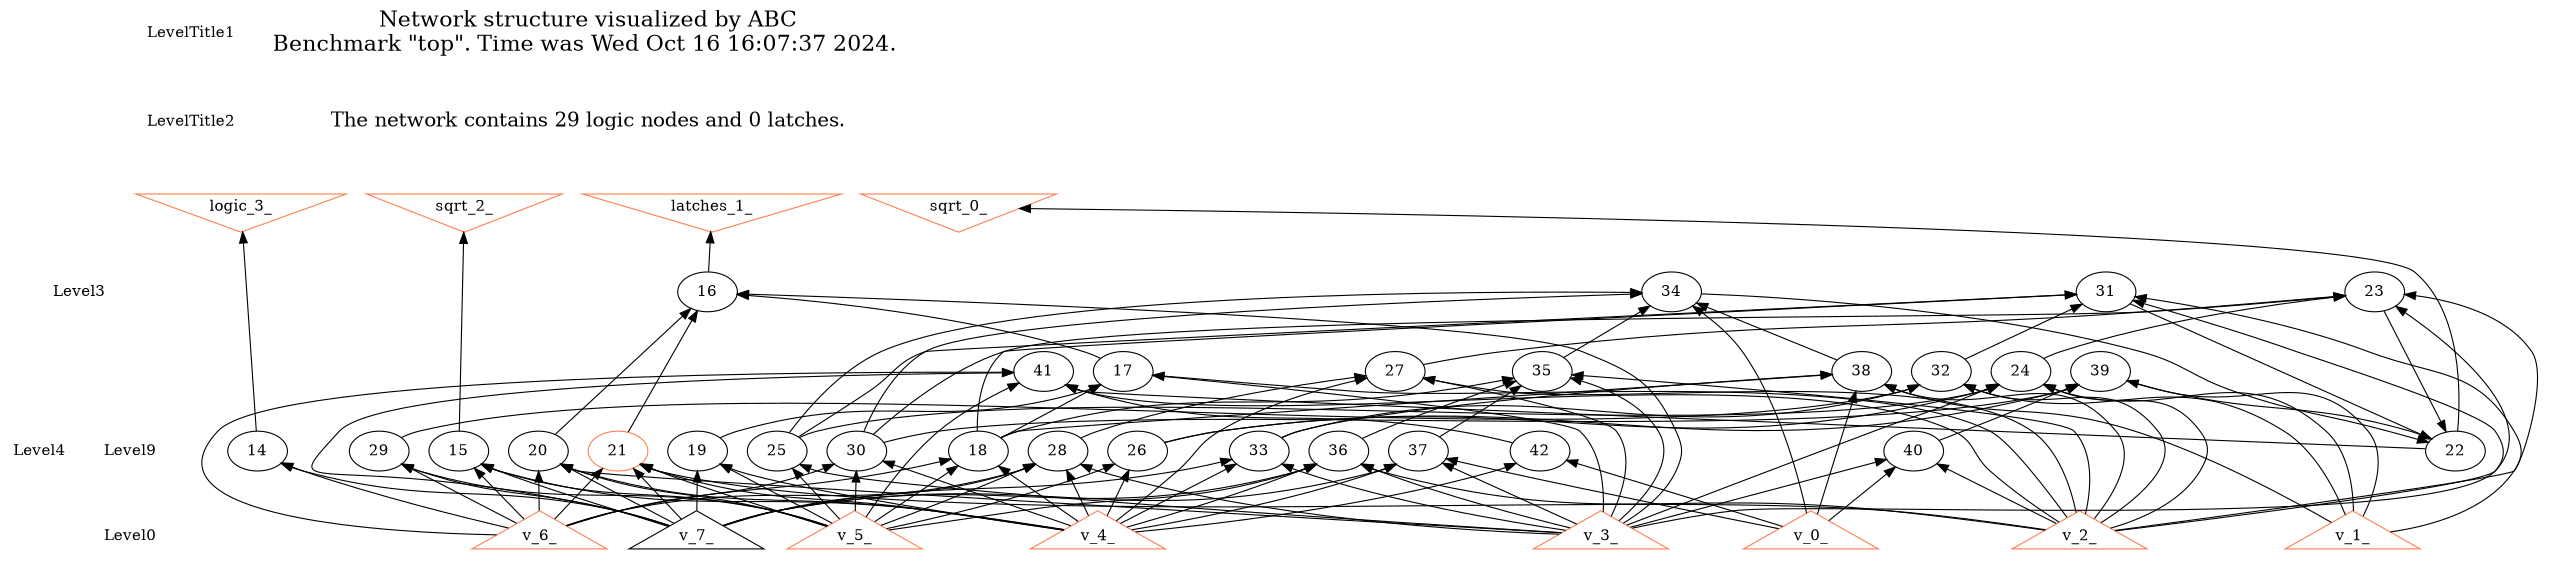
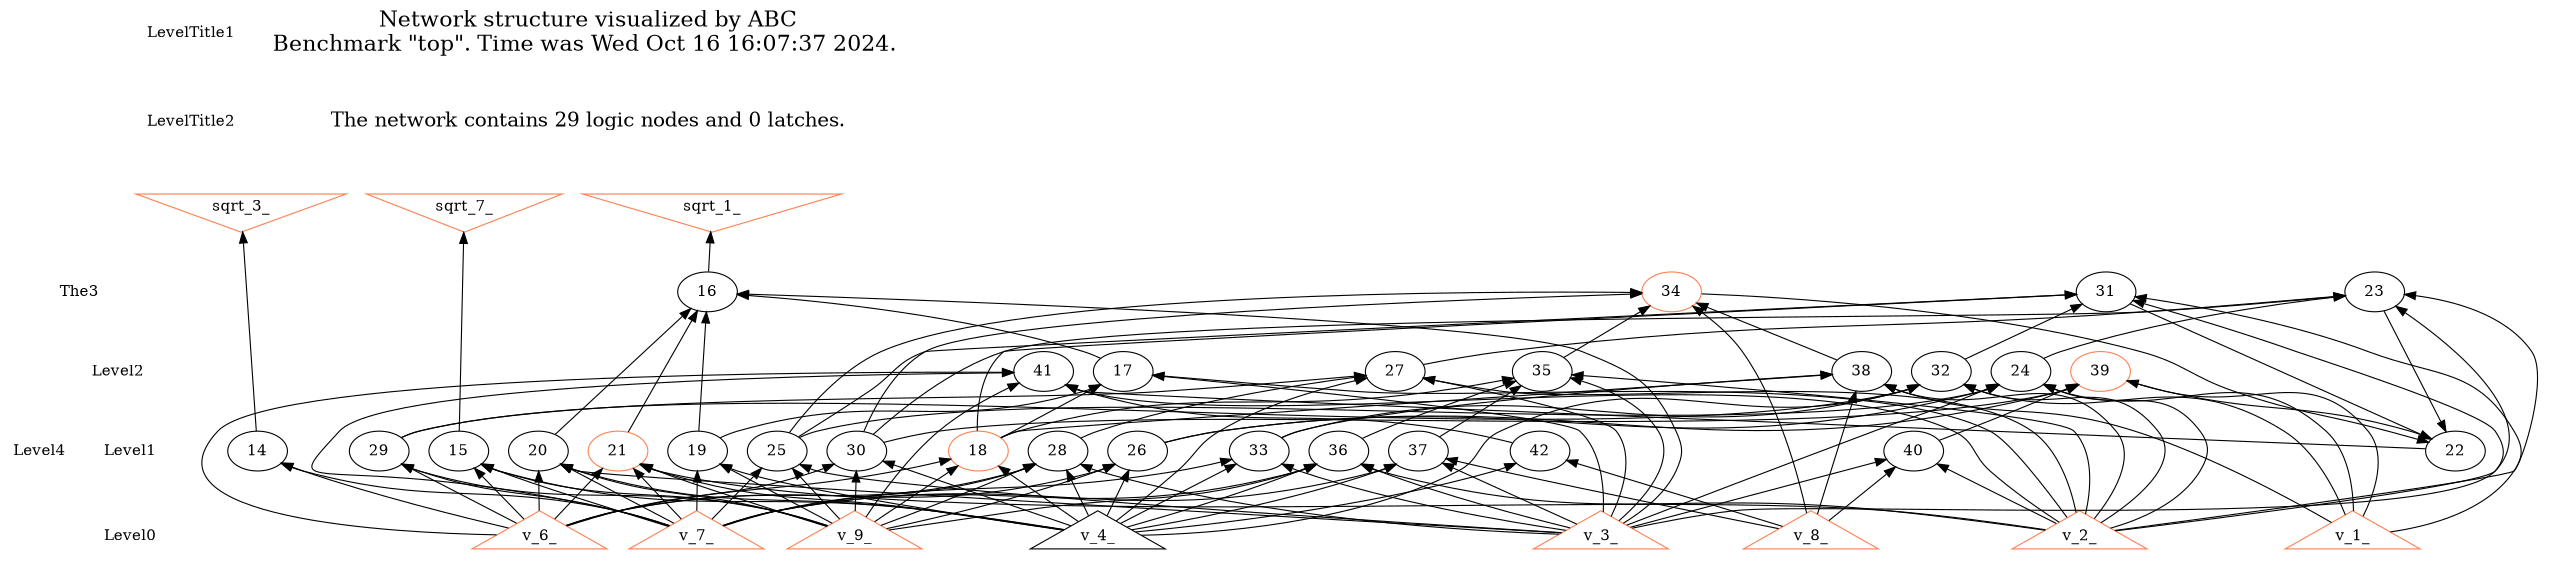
(241, 207) -> (241, 207)
(464, 207) -> (464, 207)
(712, 207) -> (712, 207)
(959, 207) -> none
(80, 292) -> (80, 292)
(1672, 292) -> (1672, 292)
none -> (703, 366)
none -> (118, 371)
(2101, 371) -> (2101, 371)
none -> (901, 398)
none -> (1482, 447)
(130, 451) -> (130, 451)
(978, 451) -> (978, 451)
none -> (835, 496)
none -> (733, 498)
(696, 536) -> (696, 536)
(855, 536) -> (855, 536)
(1098, 536) -> (1098, 536)
(1811, 536) -> (1811, 536)
